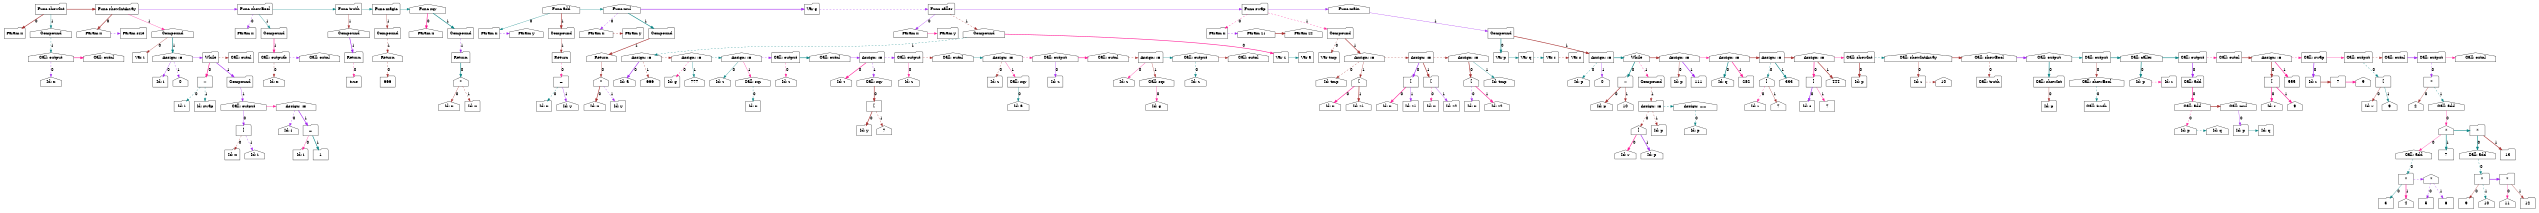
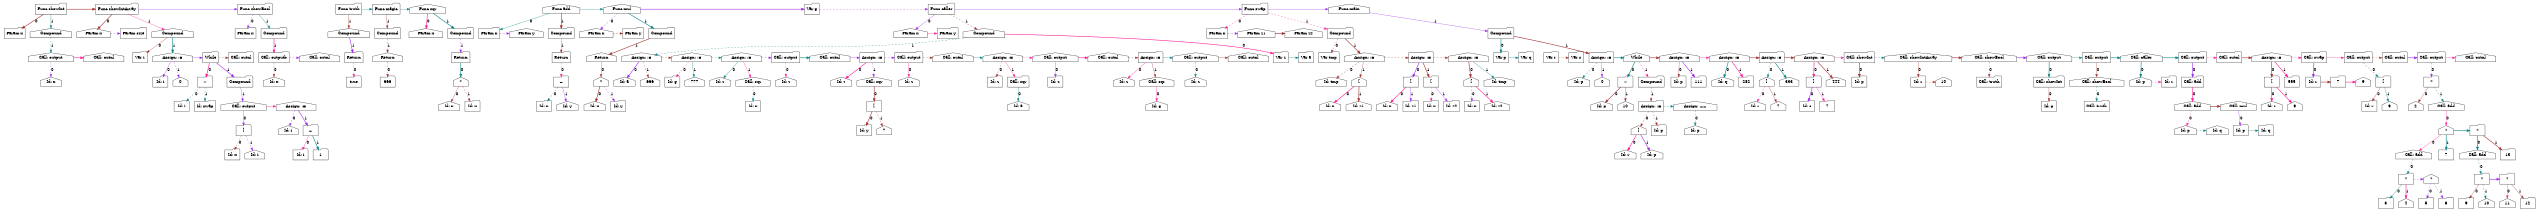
(303, 9) -> none
(1537, 58) -> none
